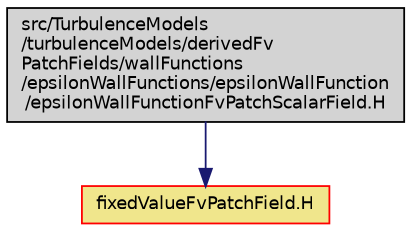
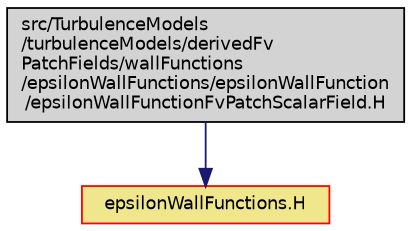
(206, 205) -> (206, 205)
